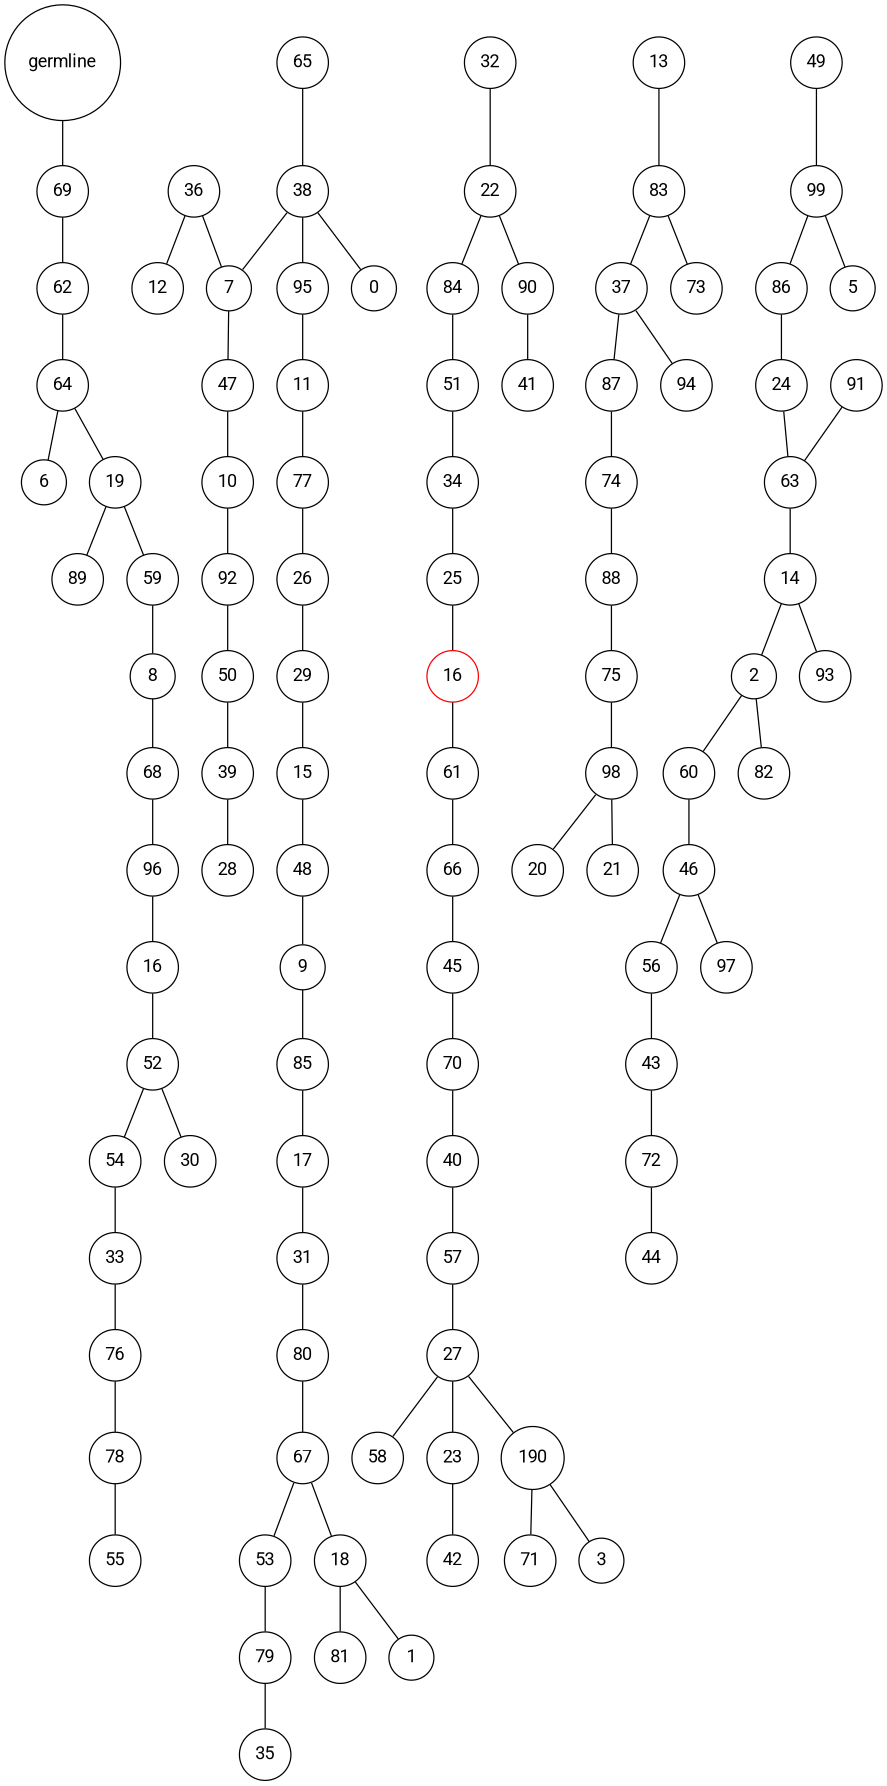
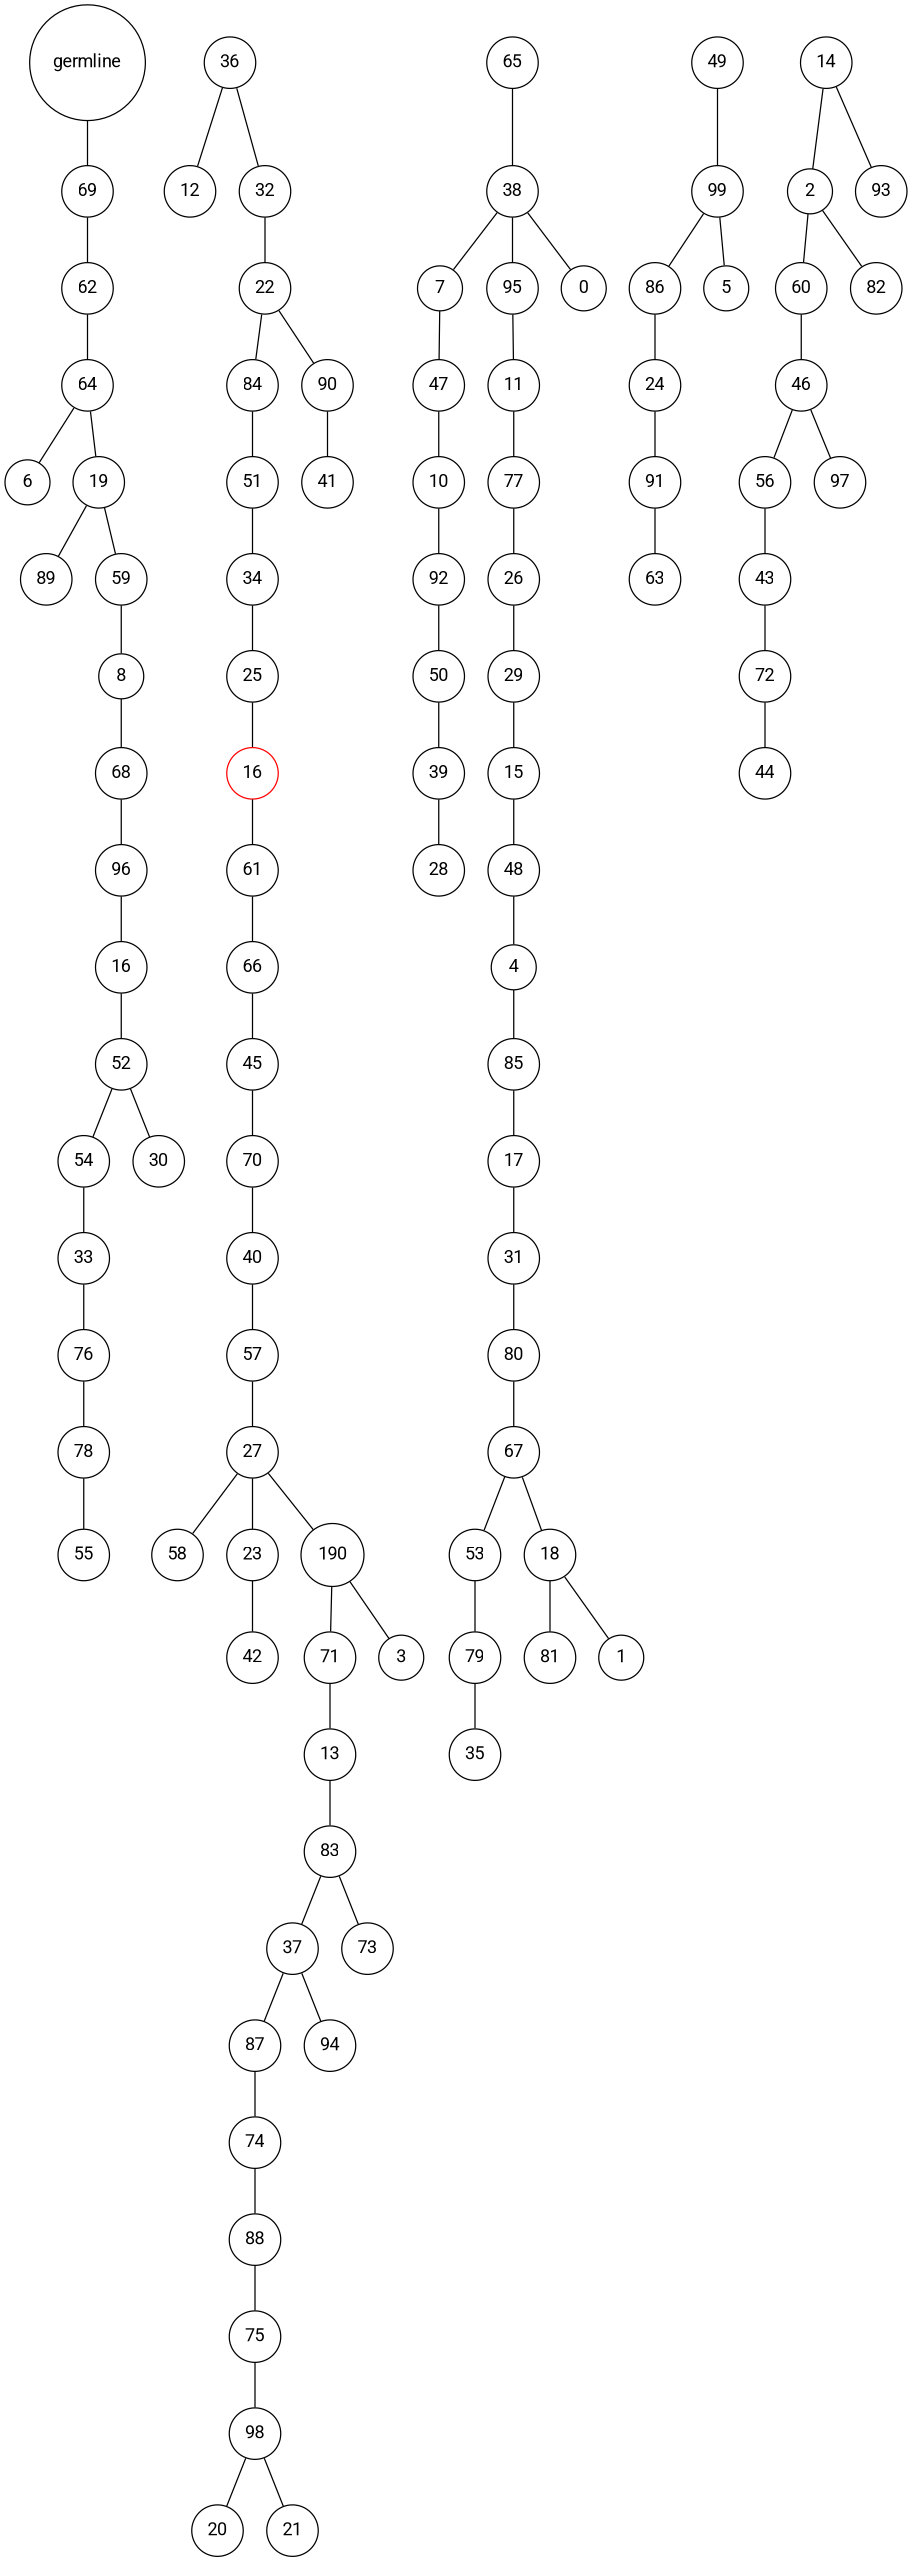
(212, 241) -> (248, 127)
(786, 434) -> (655, 434)
(790, 531) -> none
(303, 967) -> (514, 967)
none -> (330, 1706)
